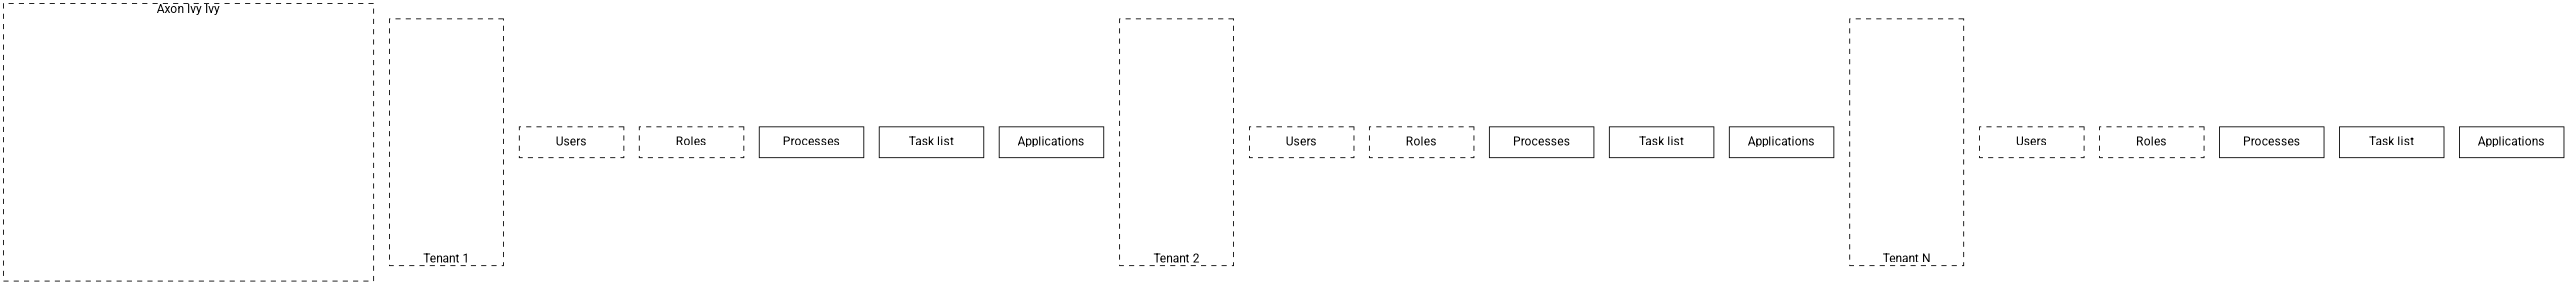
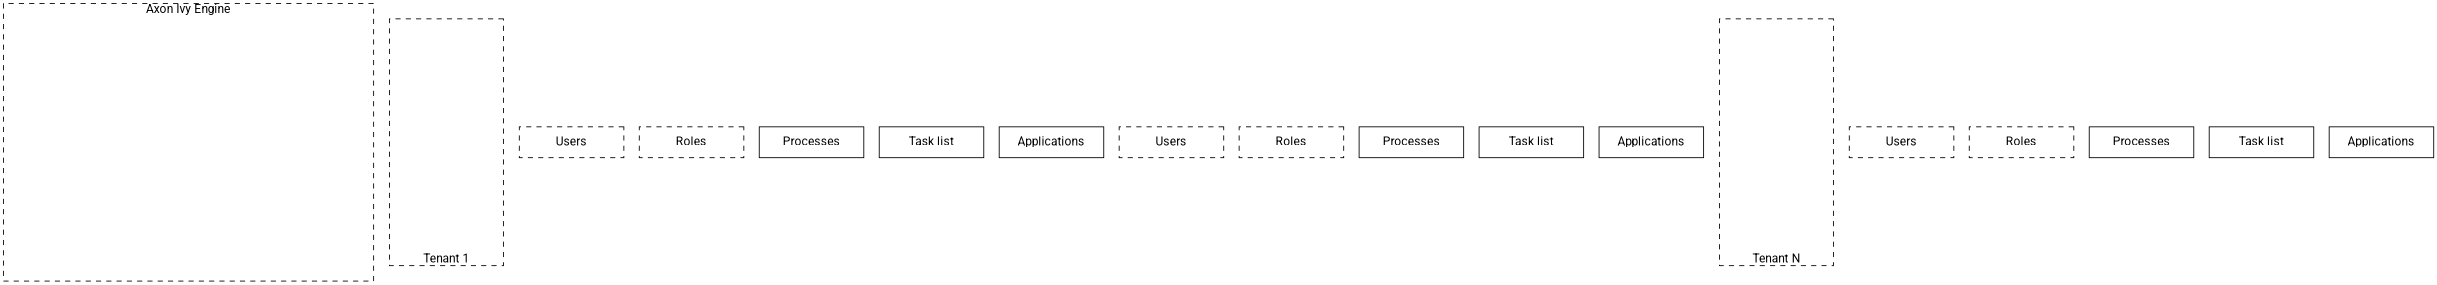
(189, 142) -> (189, 142)
(1177, 142) -> none
